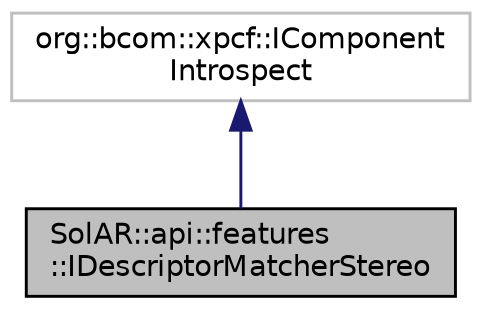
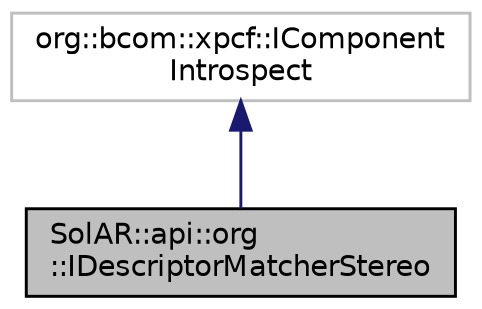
(241, 253) -> (241, 253)
